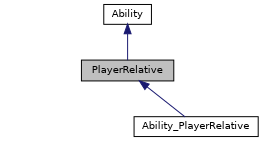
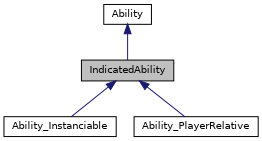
(128, 71) -> (128, 71)
none -> (60, 127)
